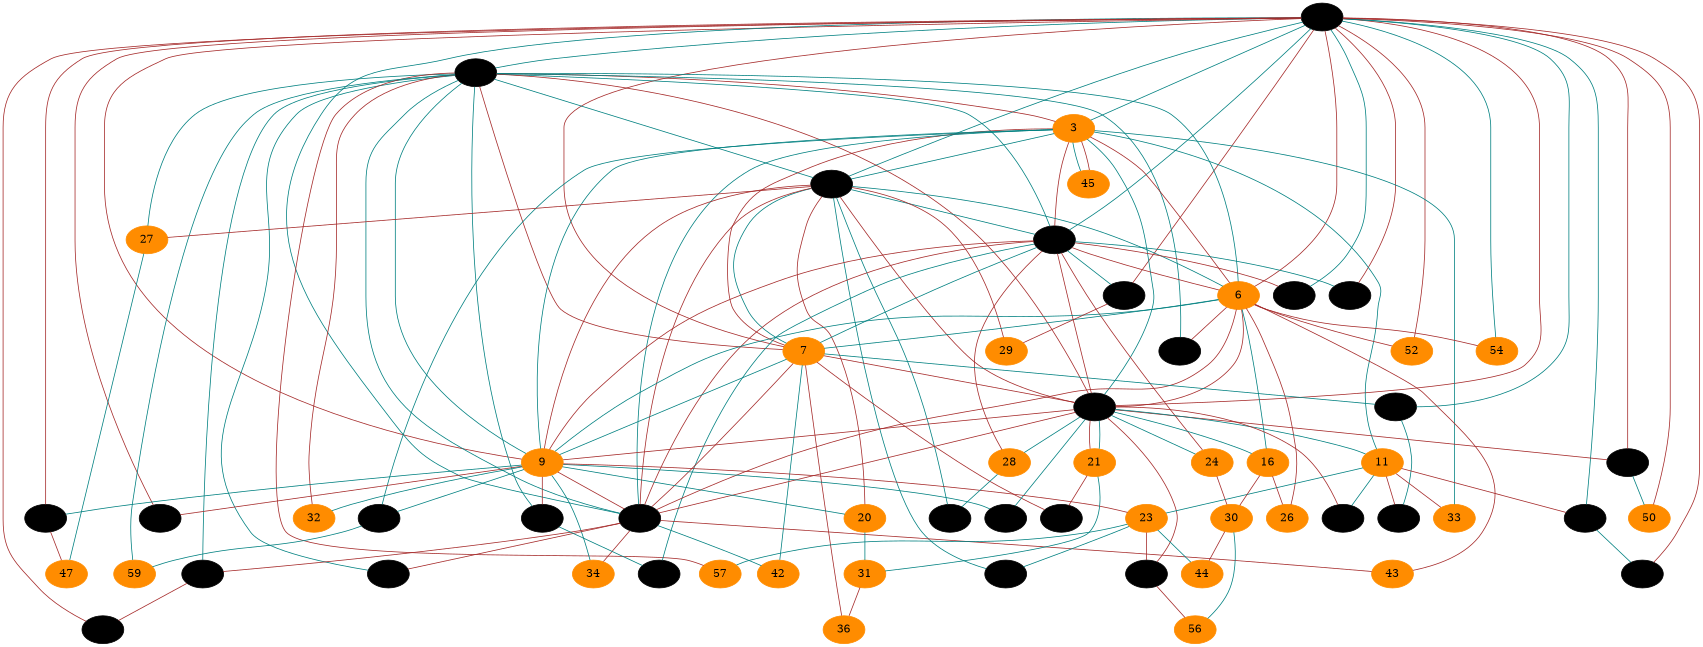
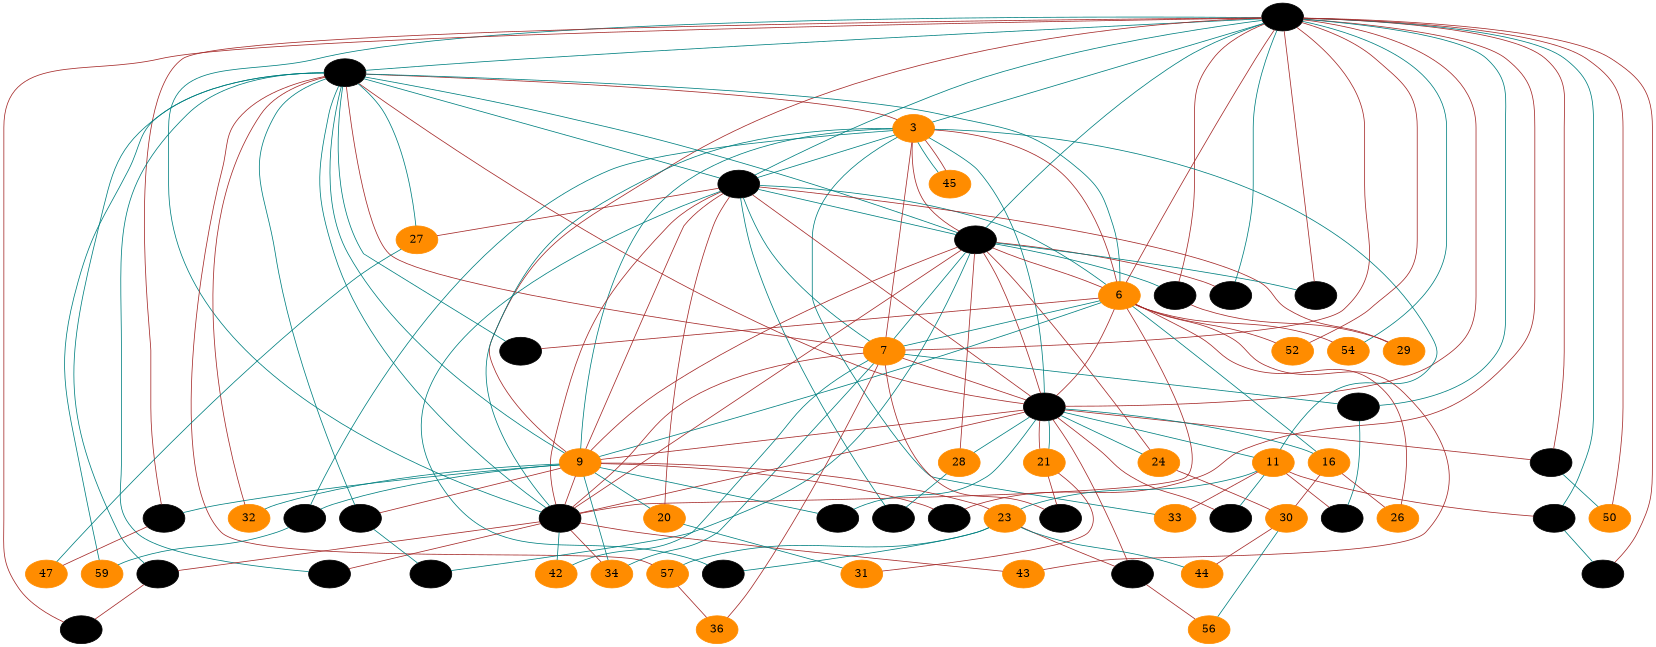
(673, 407) -> (764, 484)
(1017, 552) -> (1023, 551)
(855, 602) -> (692, 602)
